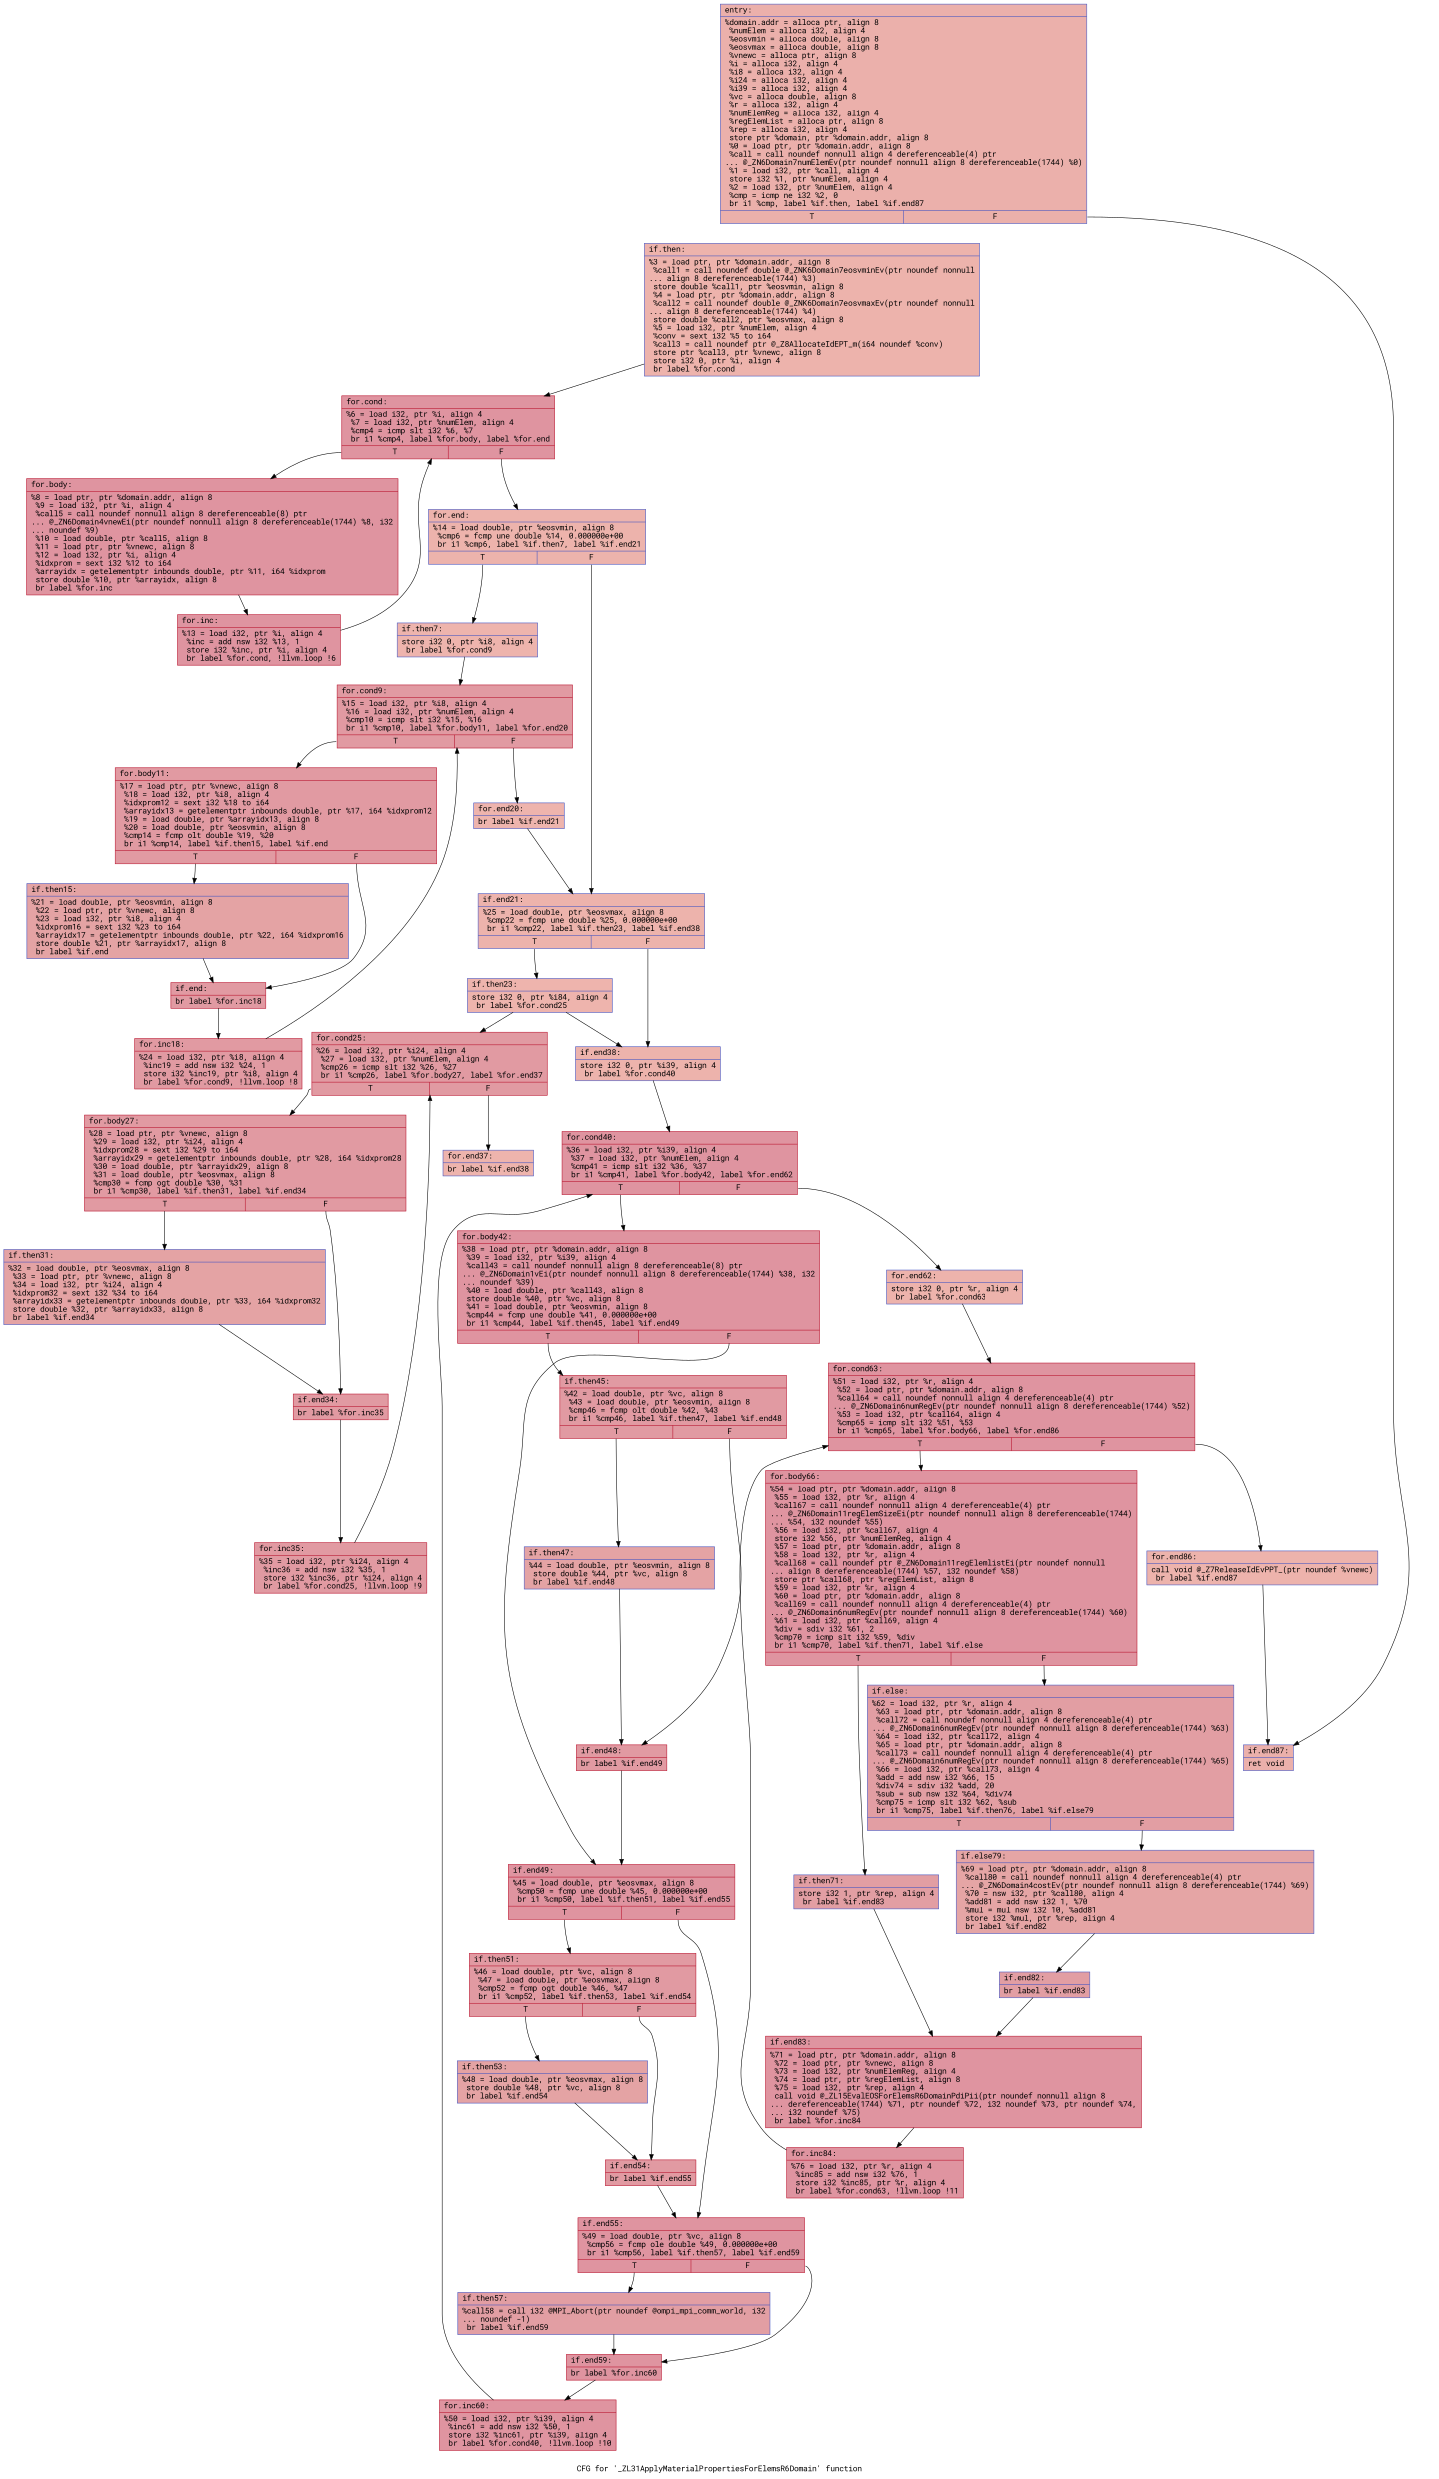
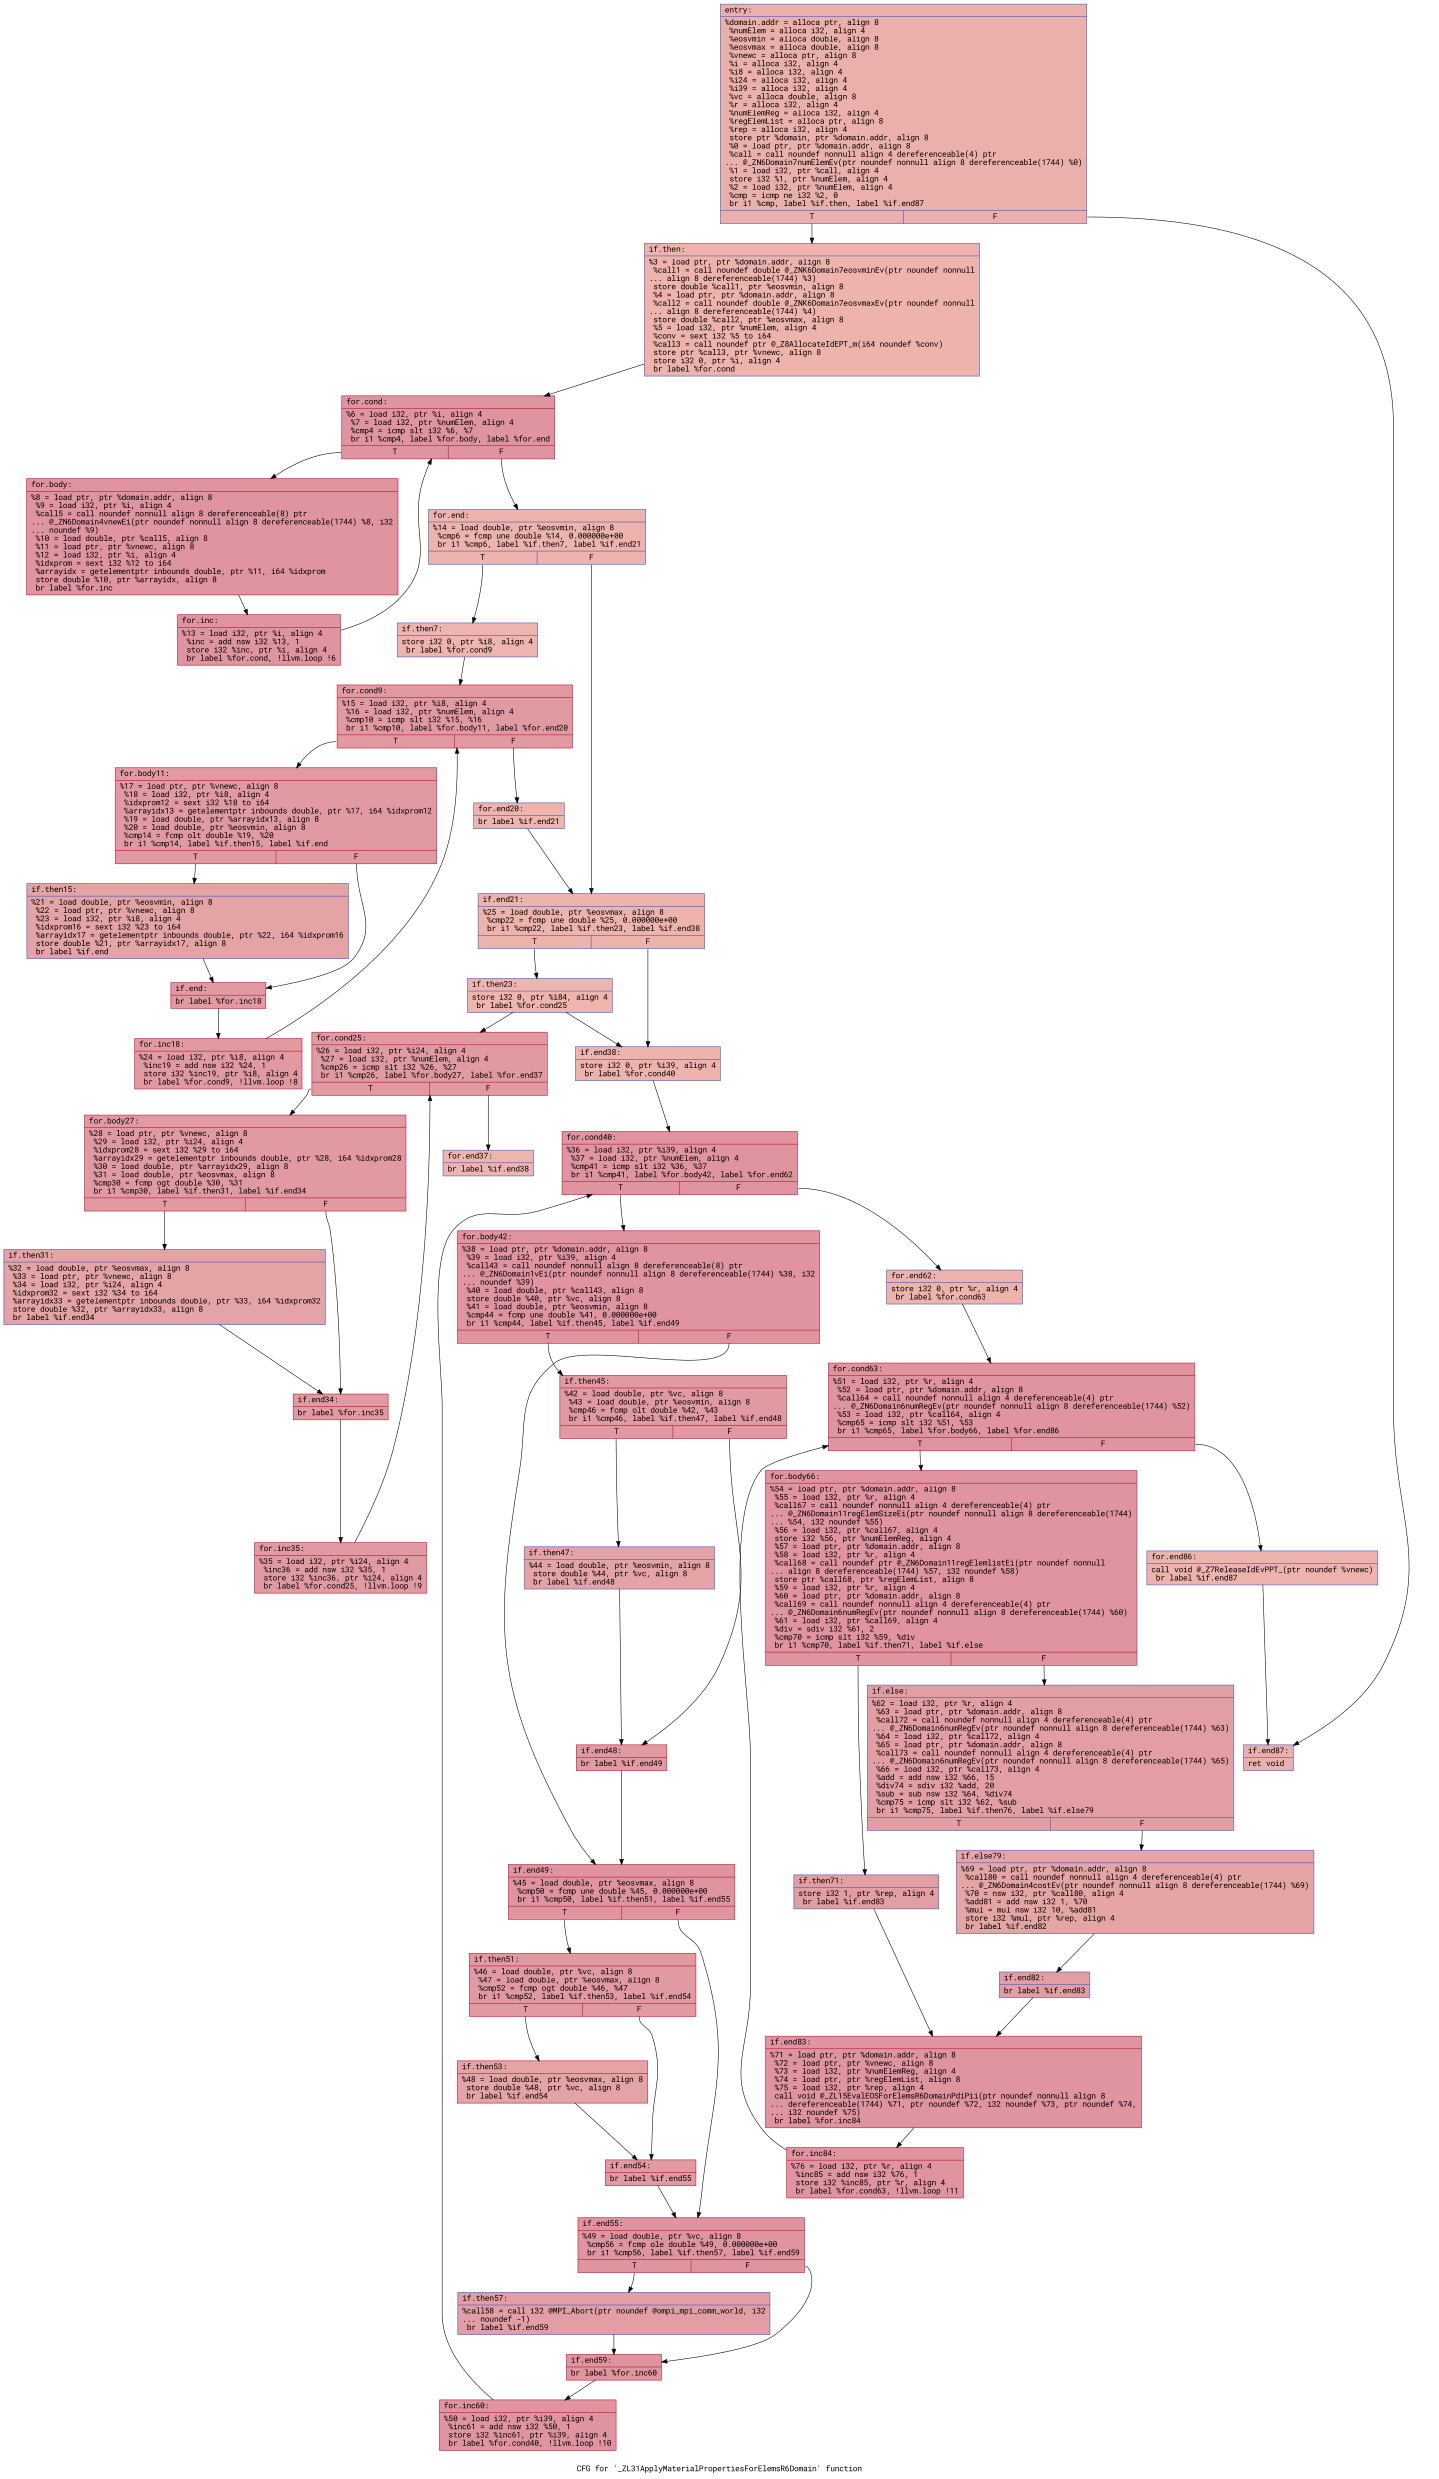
none -> (812, 231)
(552, 2082) -> (552, 2082)
